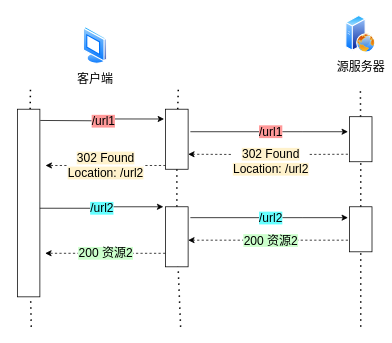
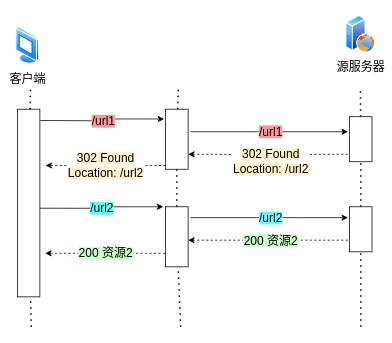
(95, 45) -> (28, 45)
